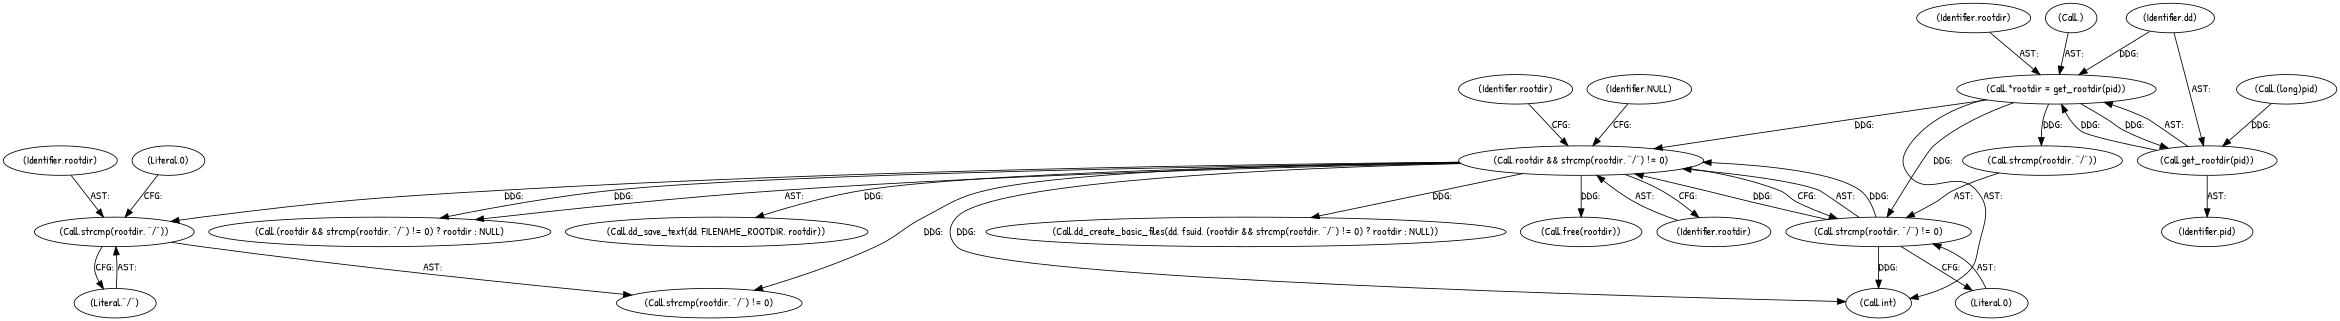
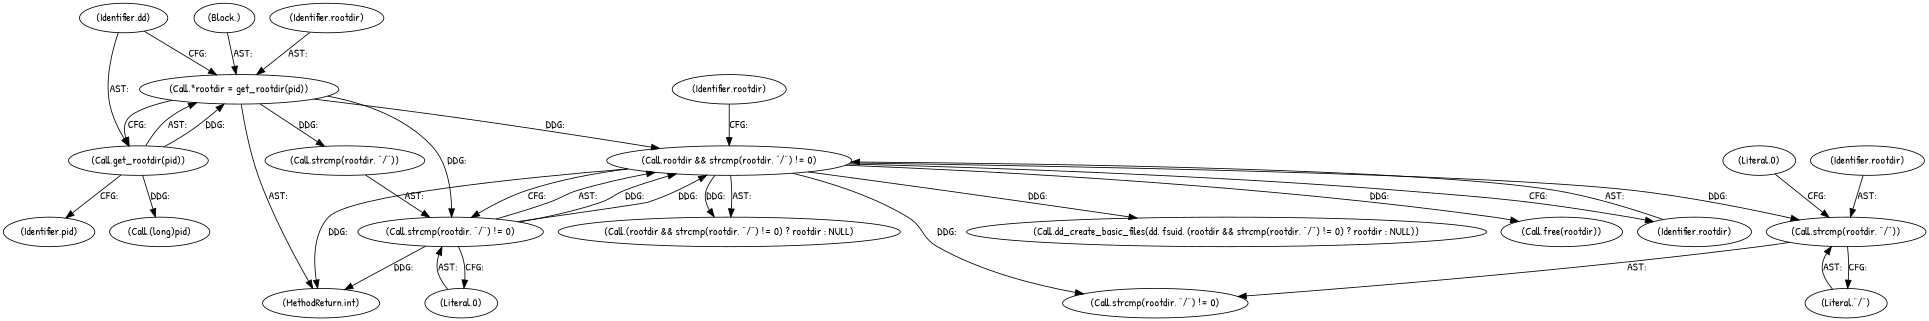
(2071, 18) -> (224, 18)
(2131, 54) -> (199, 54)
(1639, 89) -> none
(2250, 122) -> (148, 192)
(2136, 125) -> (138, 125)
(2218, 196) -> (111, 196)
(717, 232) -> none
(1879, 303) -> (321, 303)
